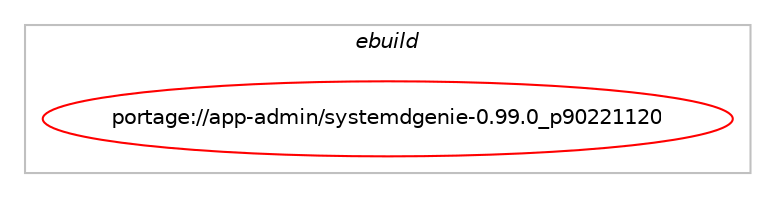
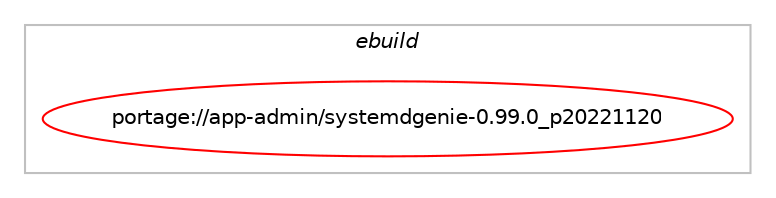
(388, 119) -> (388, 119)
